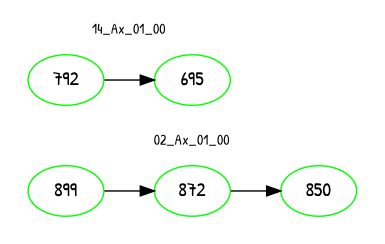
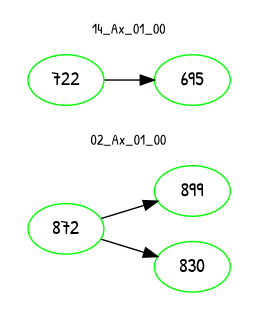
(66, 80) -> (66, 80)
(122, 191) -> (123, 212)
(319, 191) -> (192, 267)
